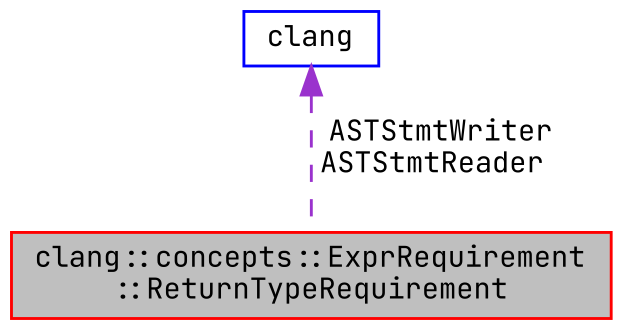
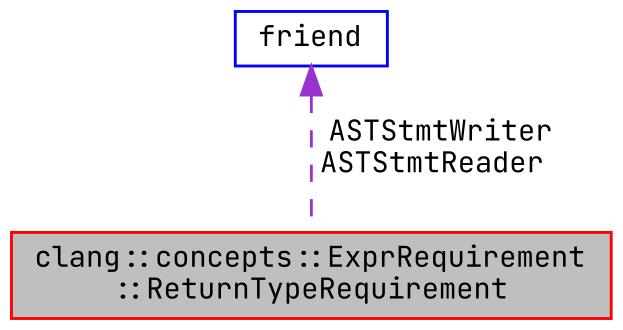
(311, 39) -> (311, 39)
